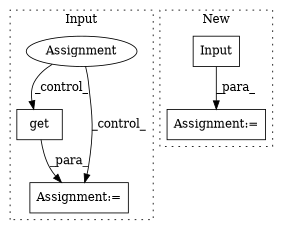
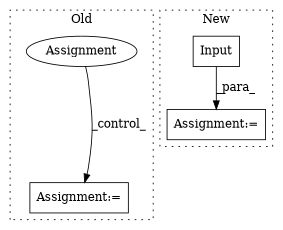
(82, 20) -> (82, 20)
(40, 125) -> none
